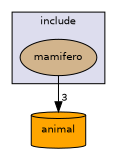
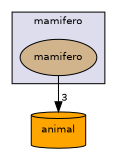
(58, 22) -> (58, 22)
